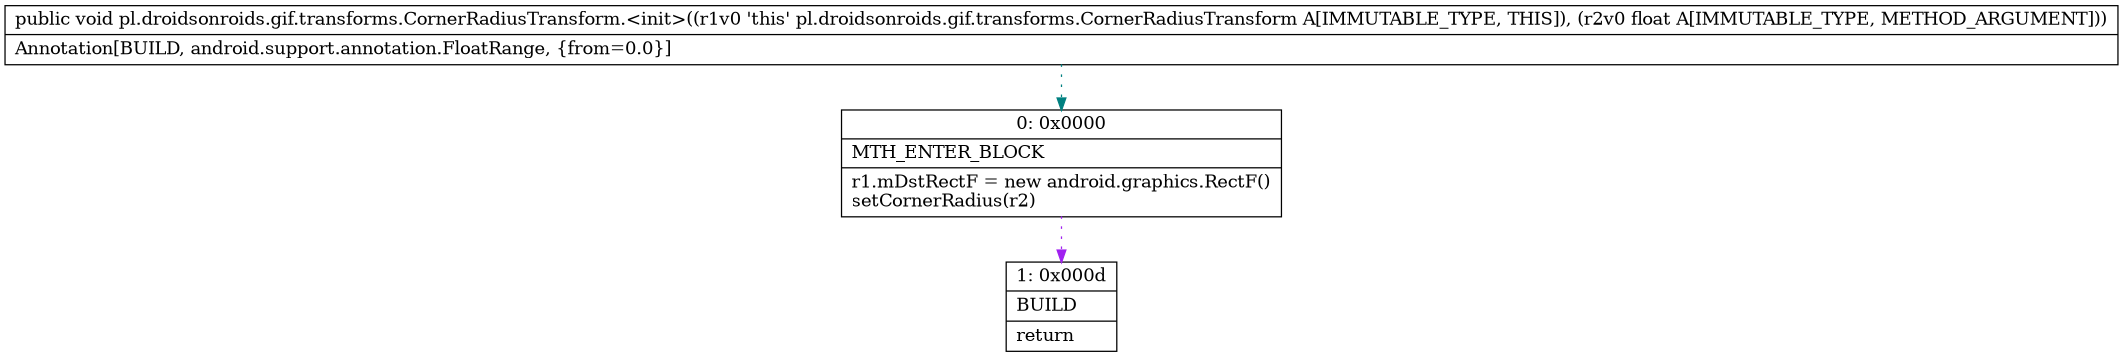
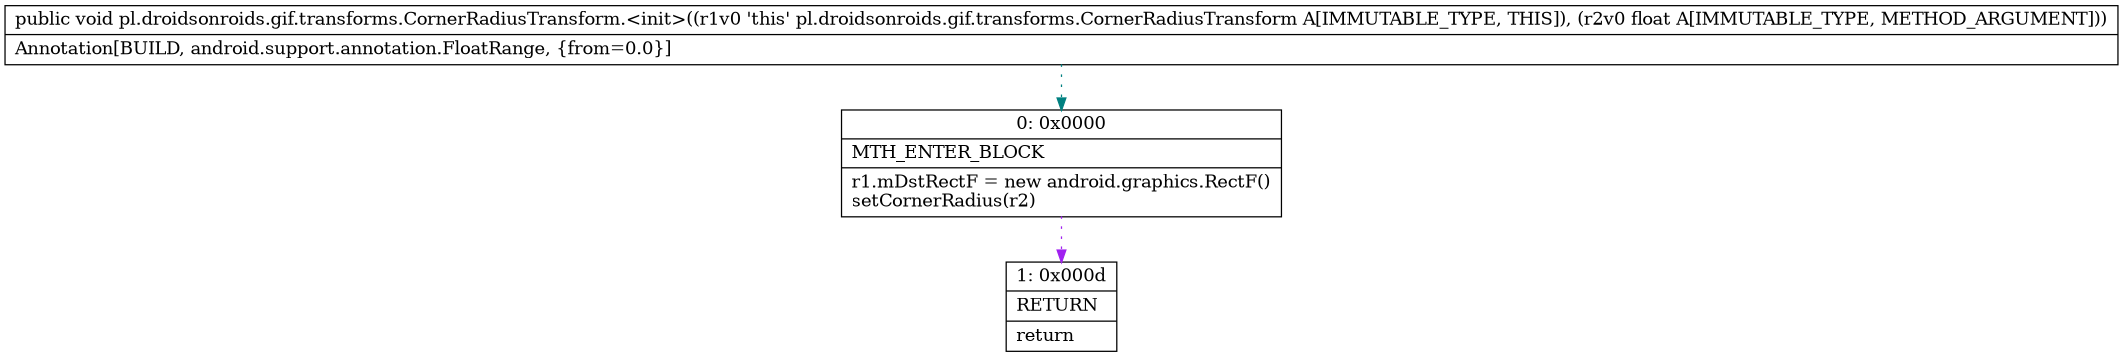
(1047, 305) -> (1057, 305)
